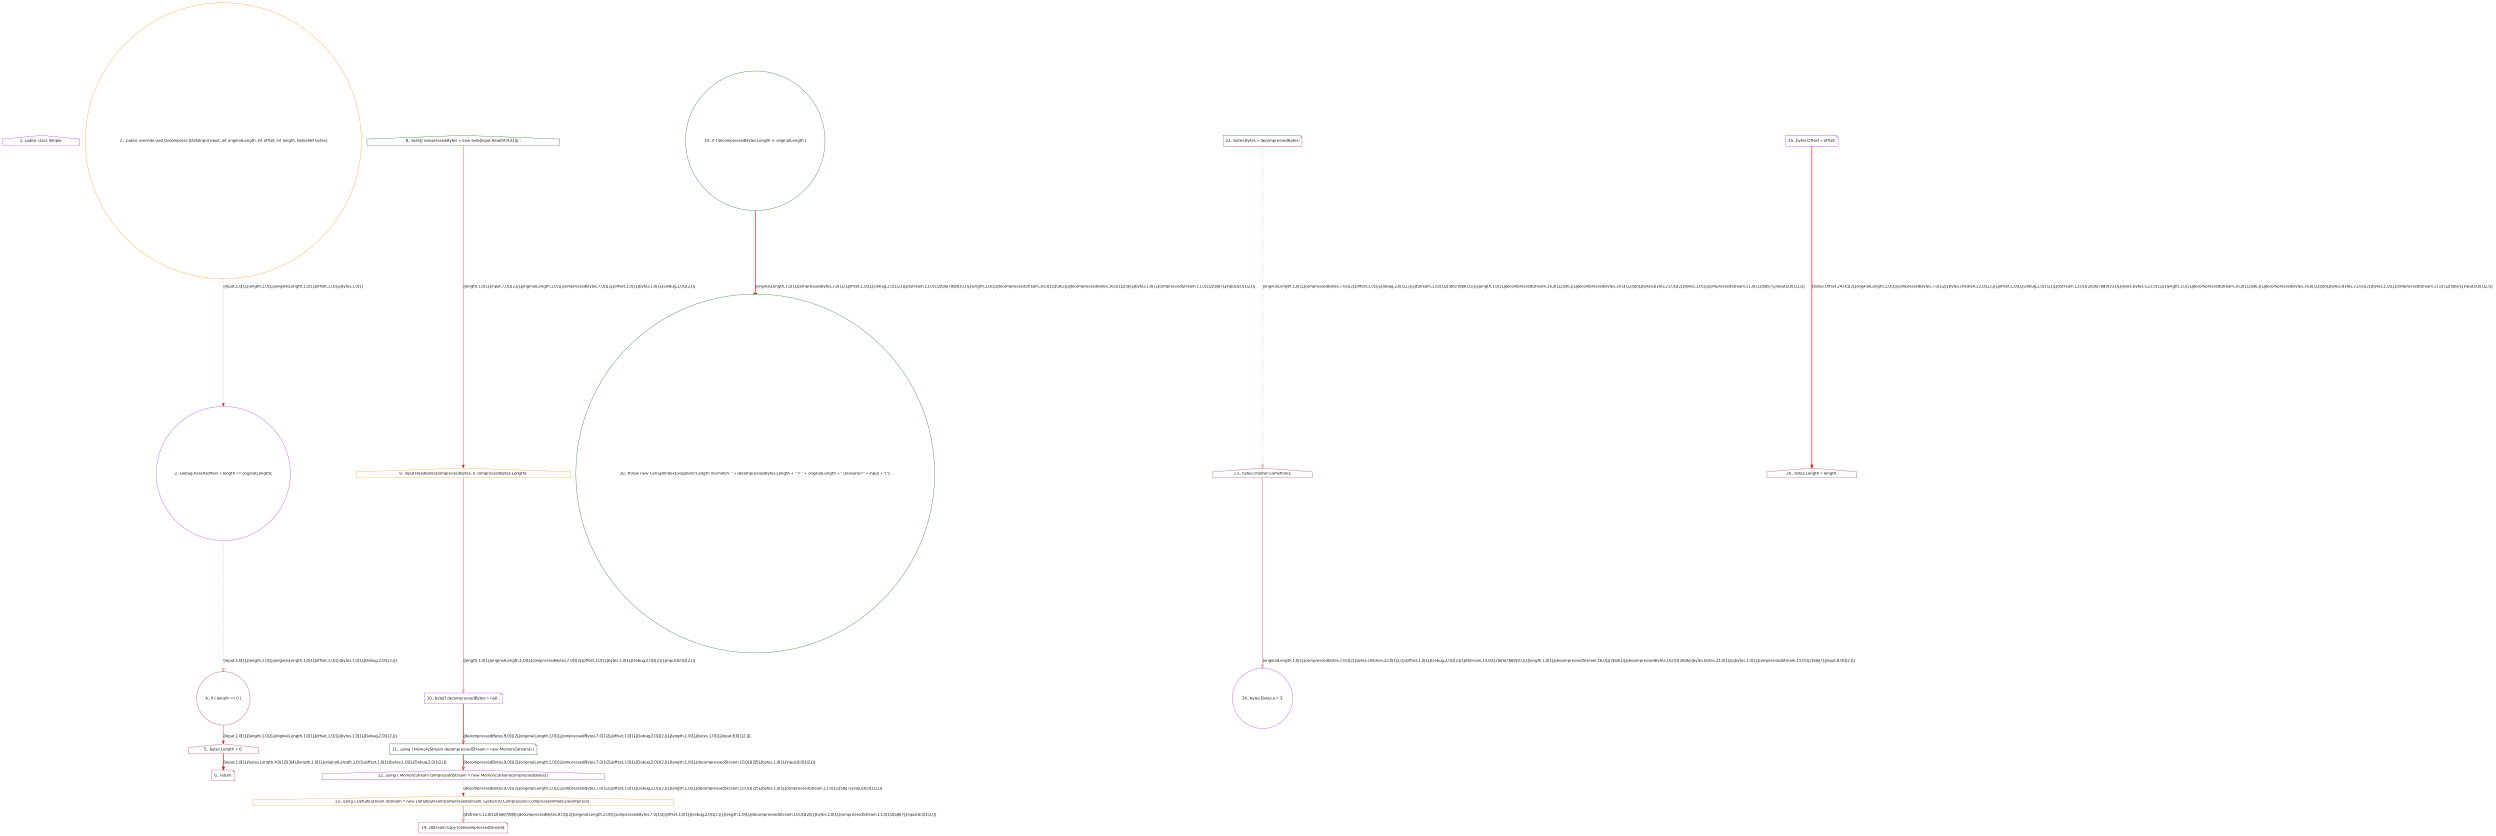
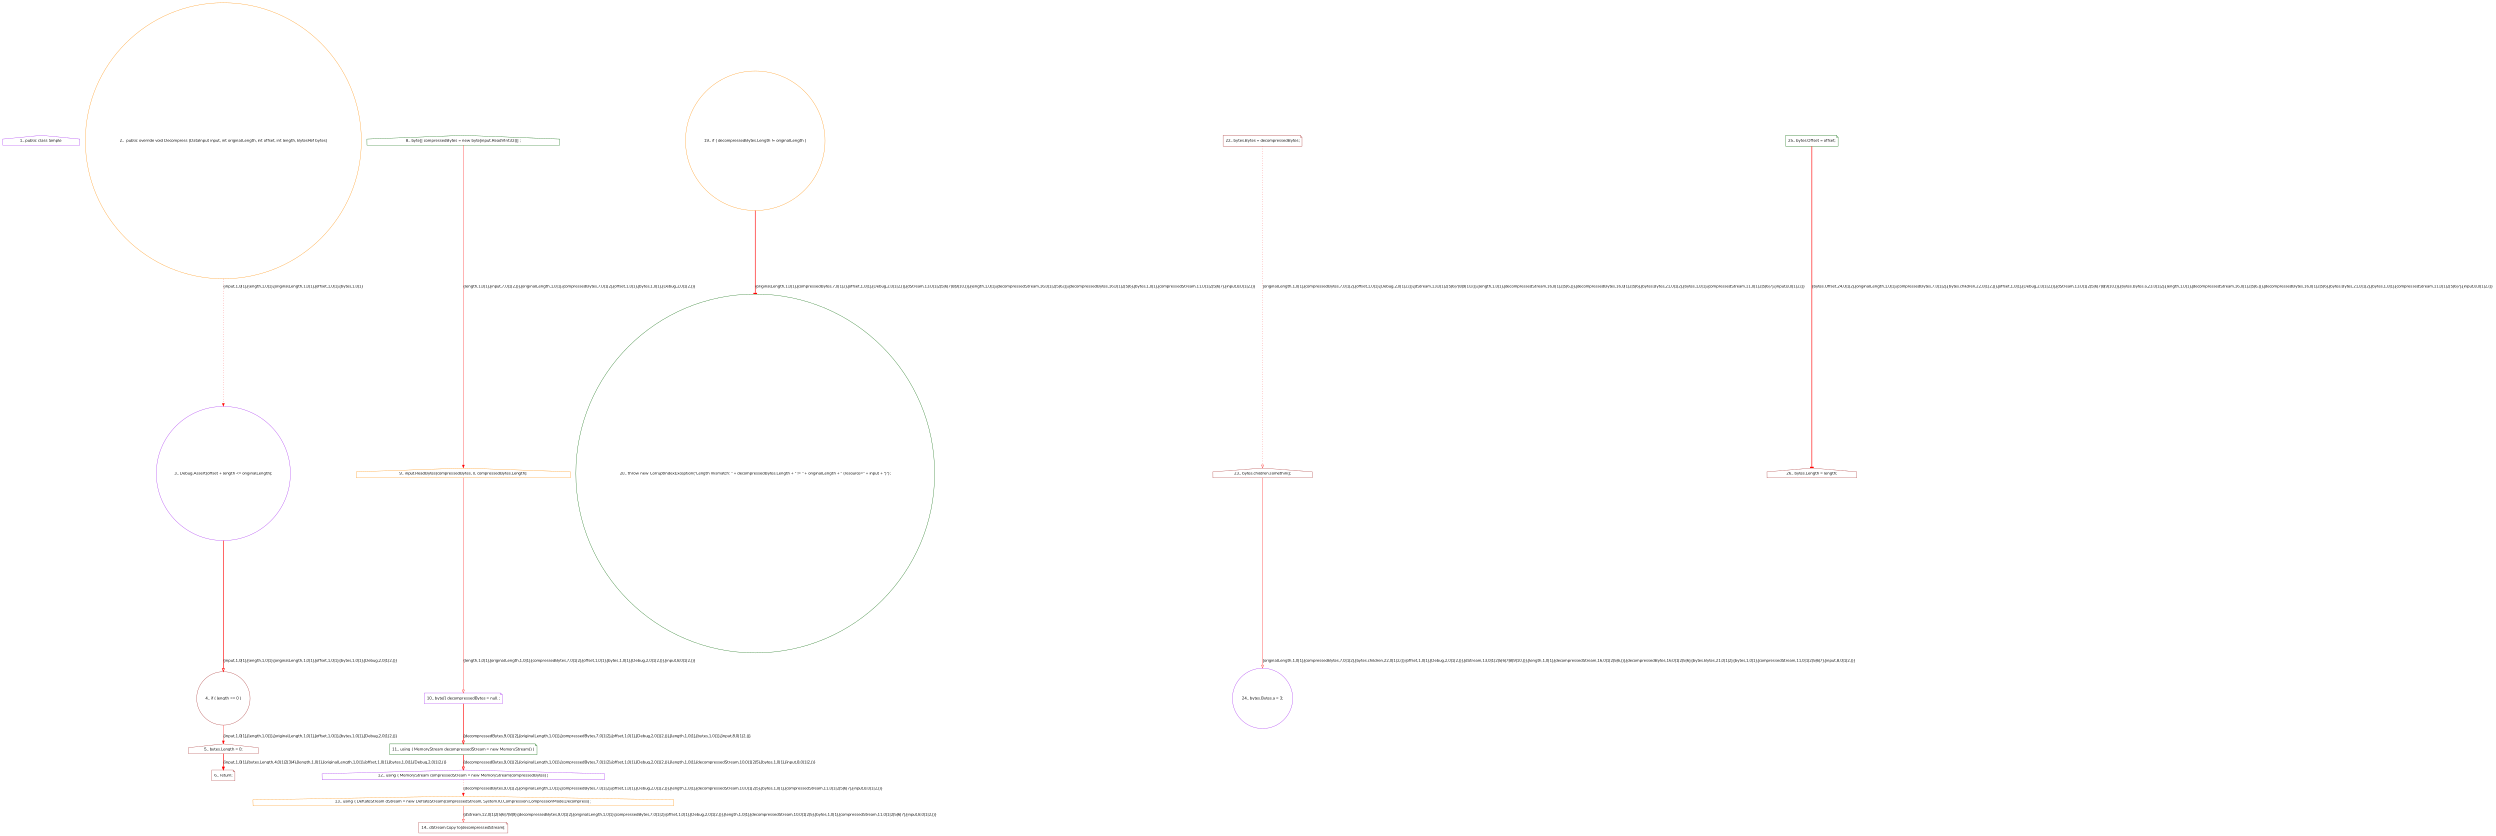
(755, 141) -> (755, 141)
(1812, 141) -> (1812, 141)
(1812, 306) -> (1812, 306)
(223, 605) -> (223, 605)
